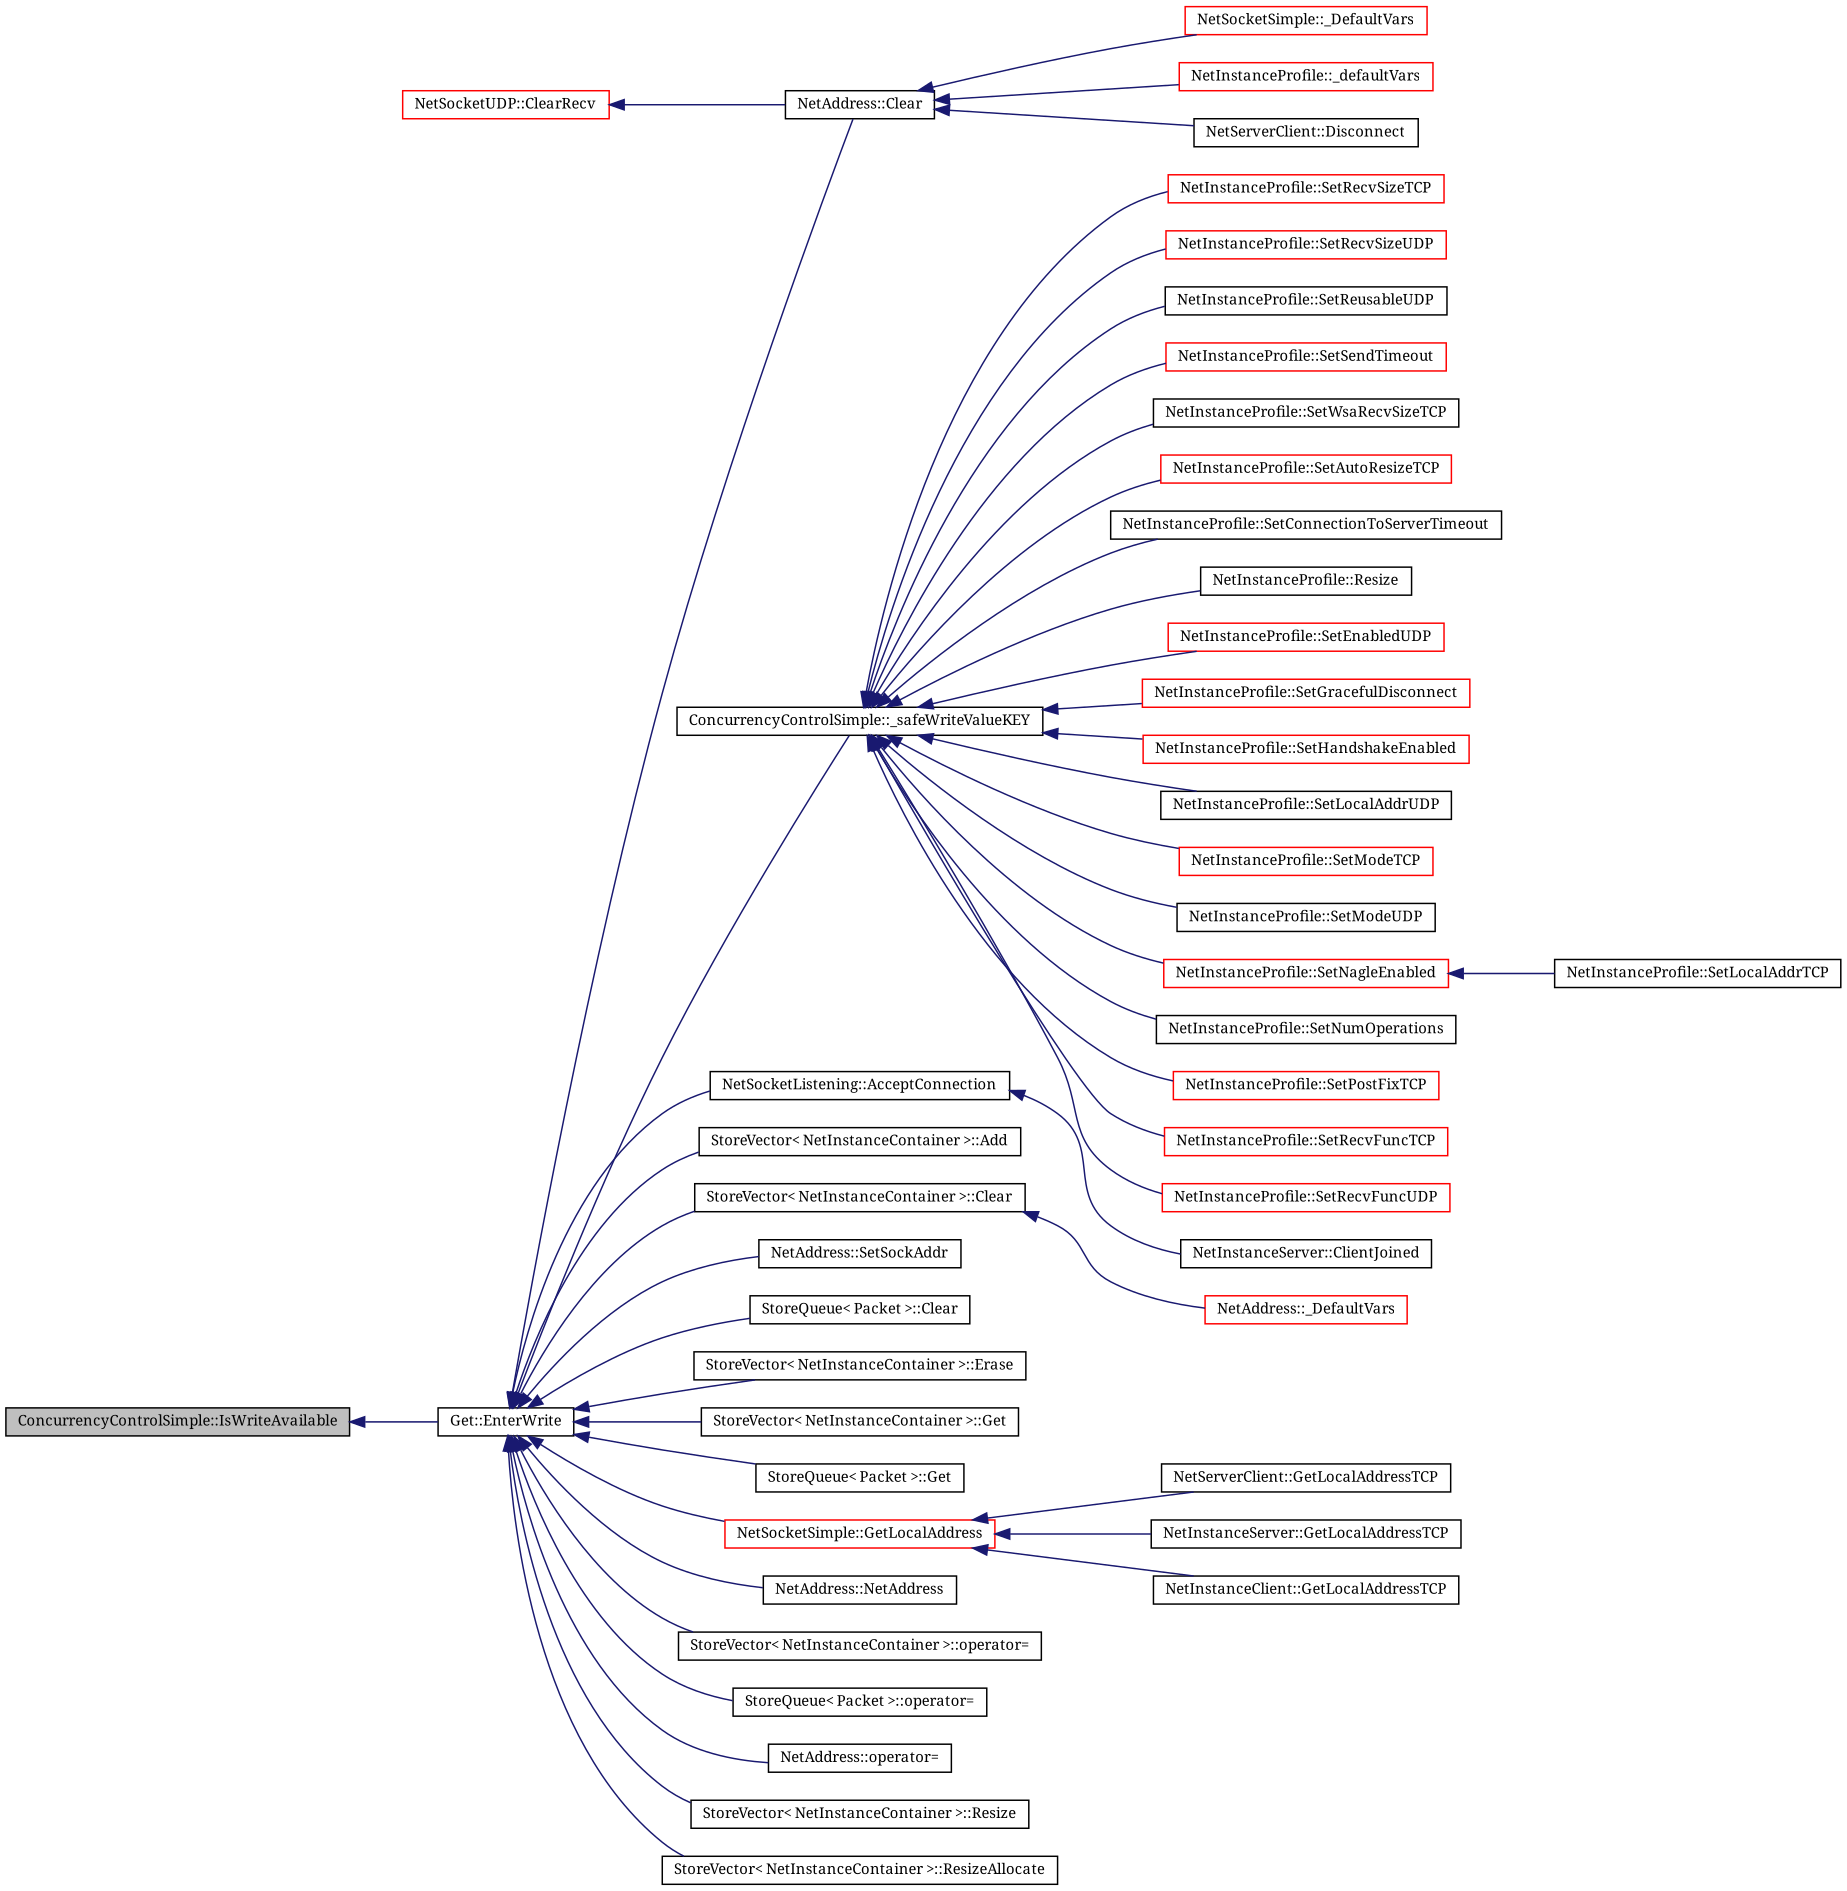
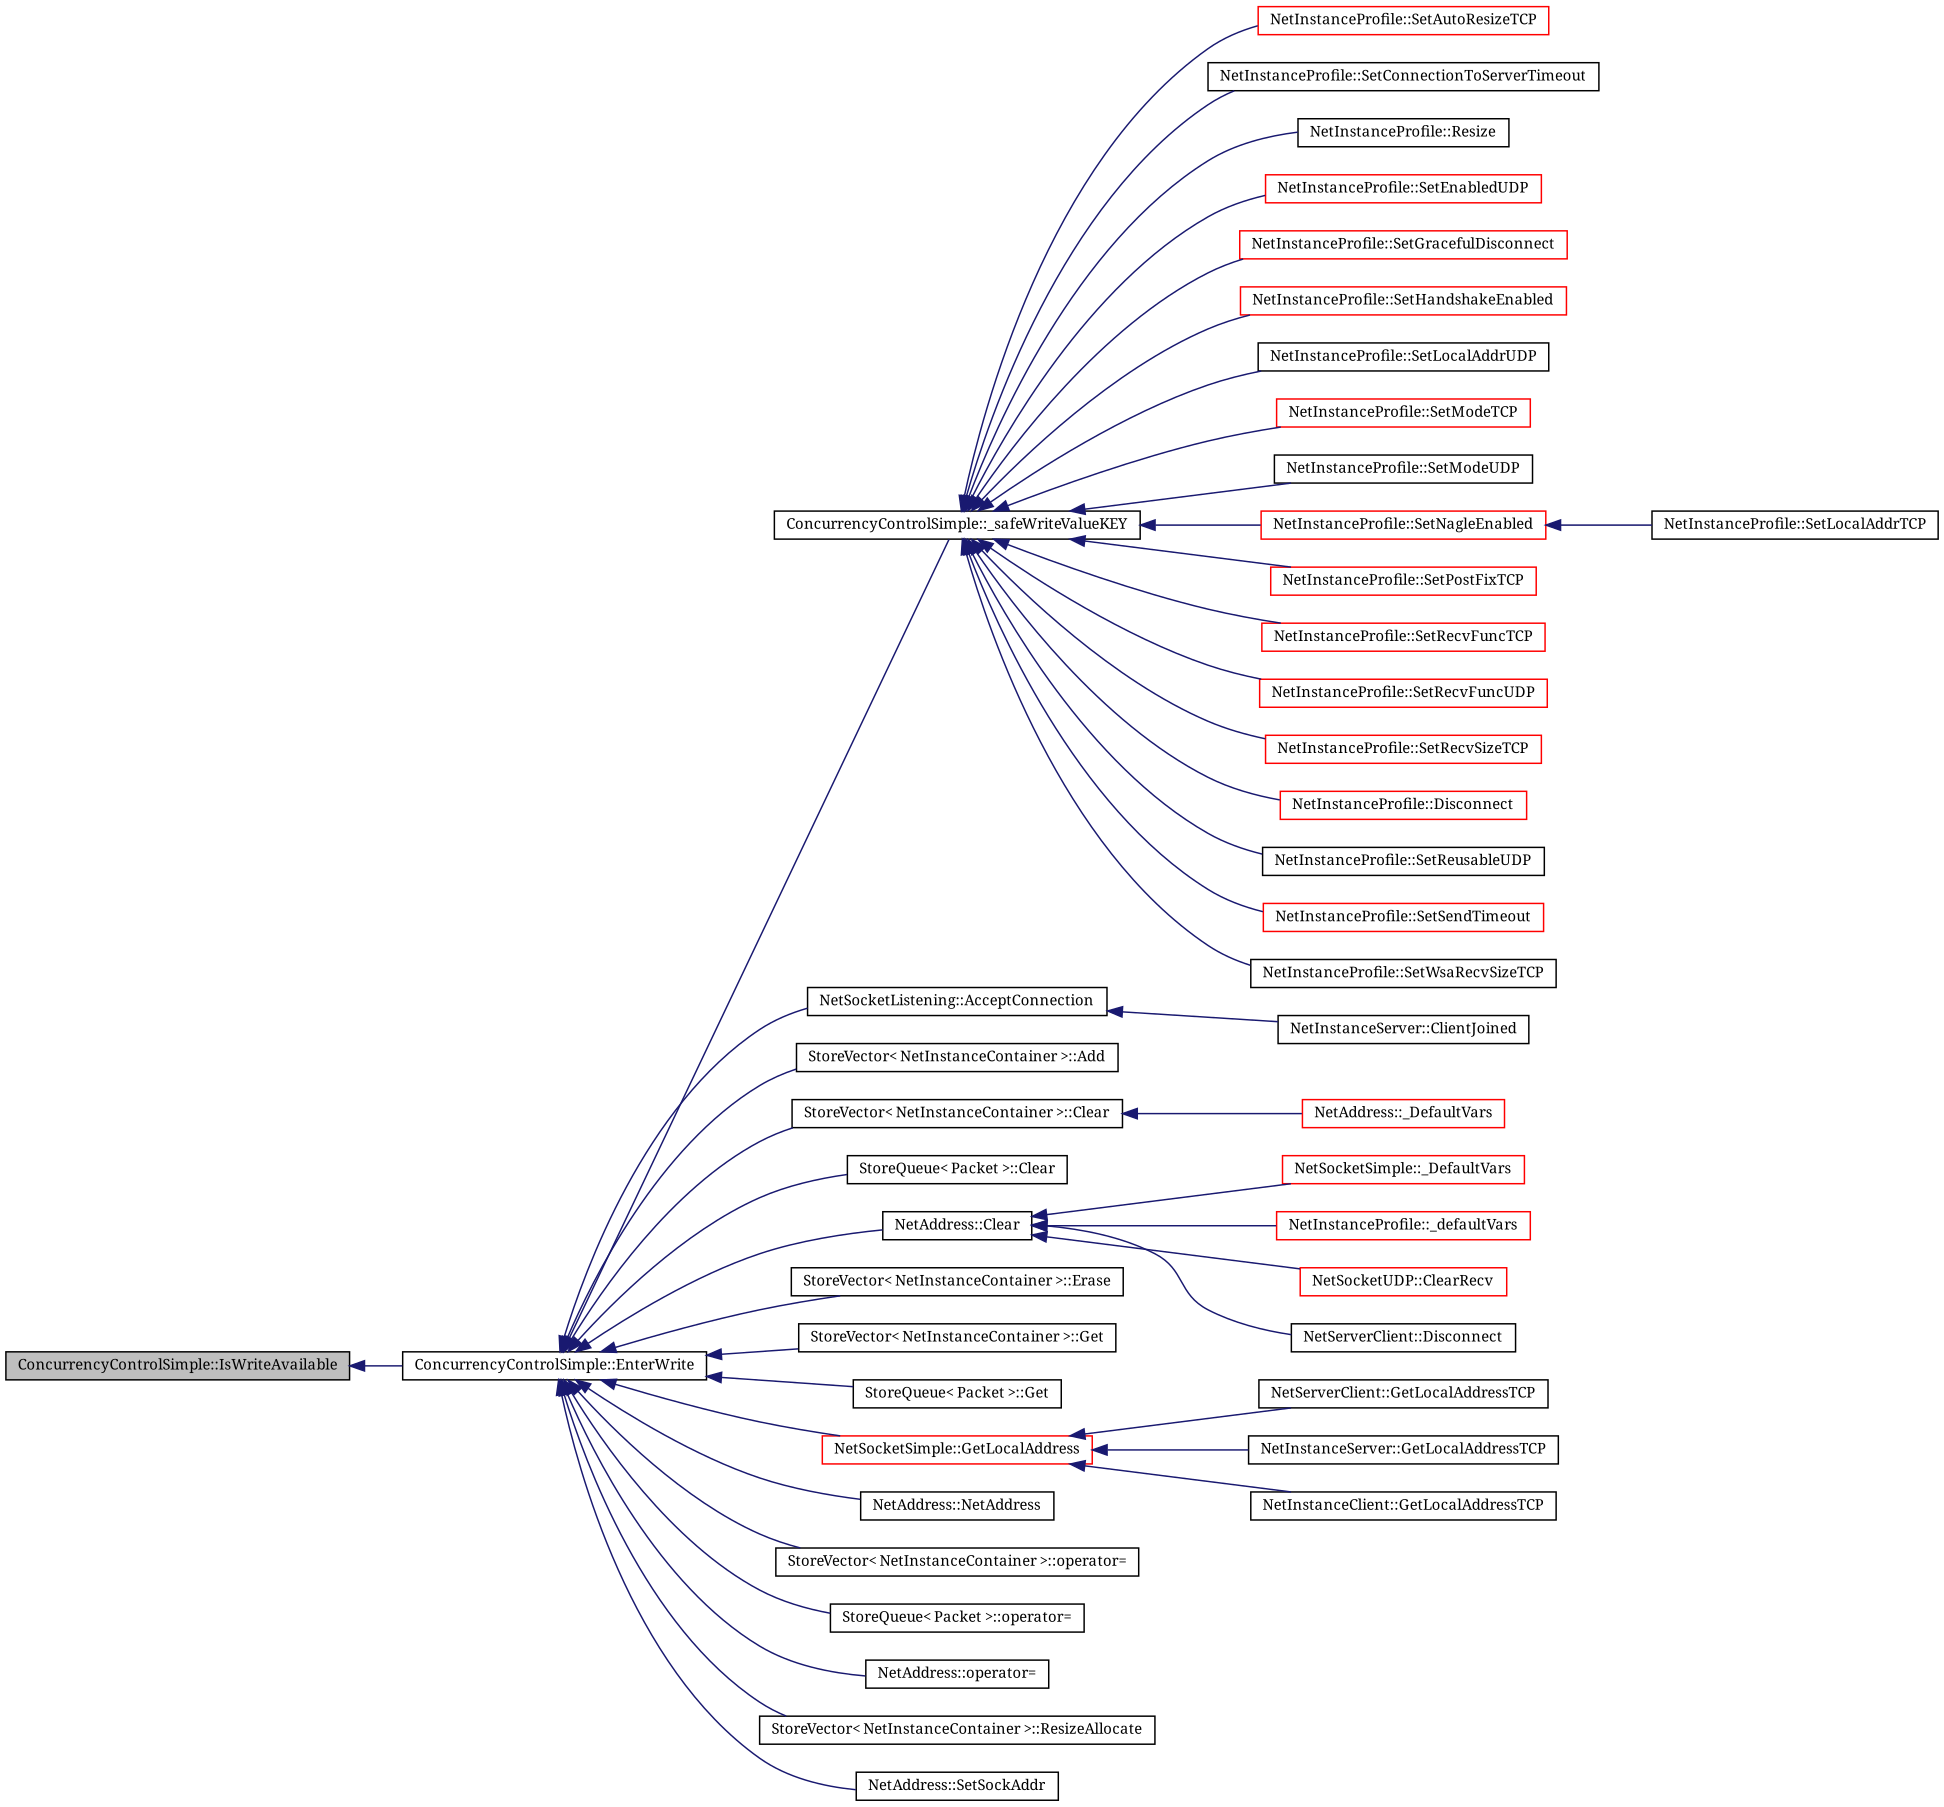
(705, 105) -> (1174, 1253)
(1306, 245) -> (1403, 805)
(1306, 1030) -> none
(506, 1422) -> (555, 1366)
(860, 1814) -> none
